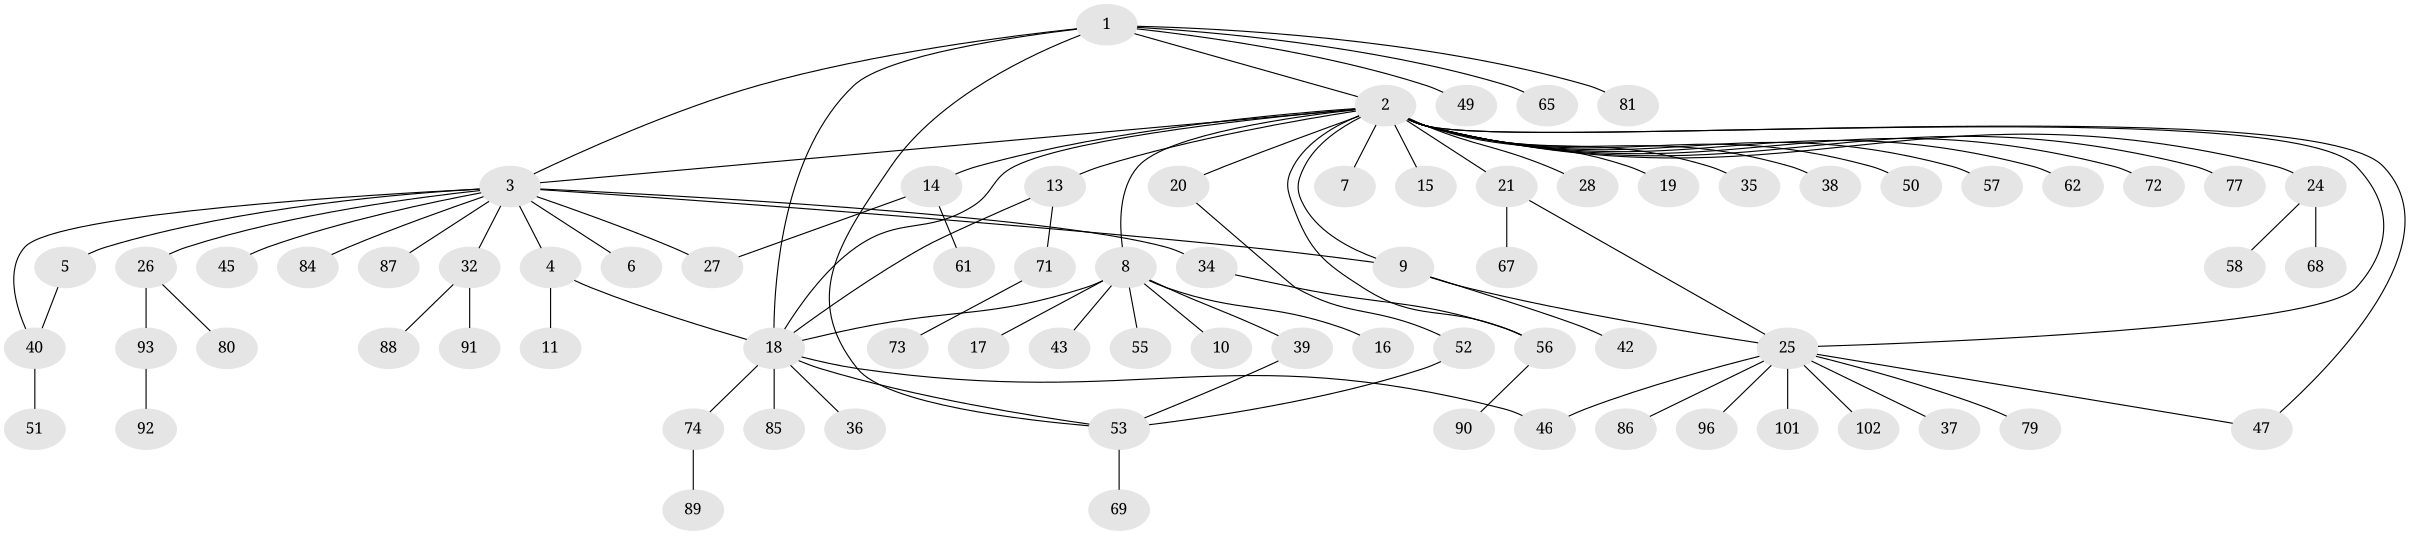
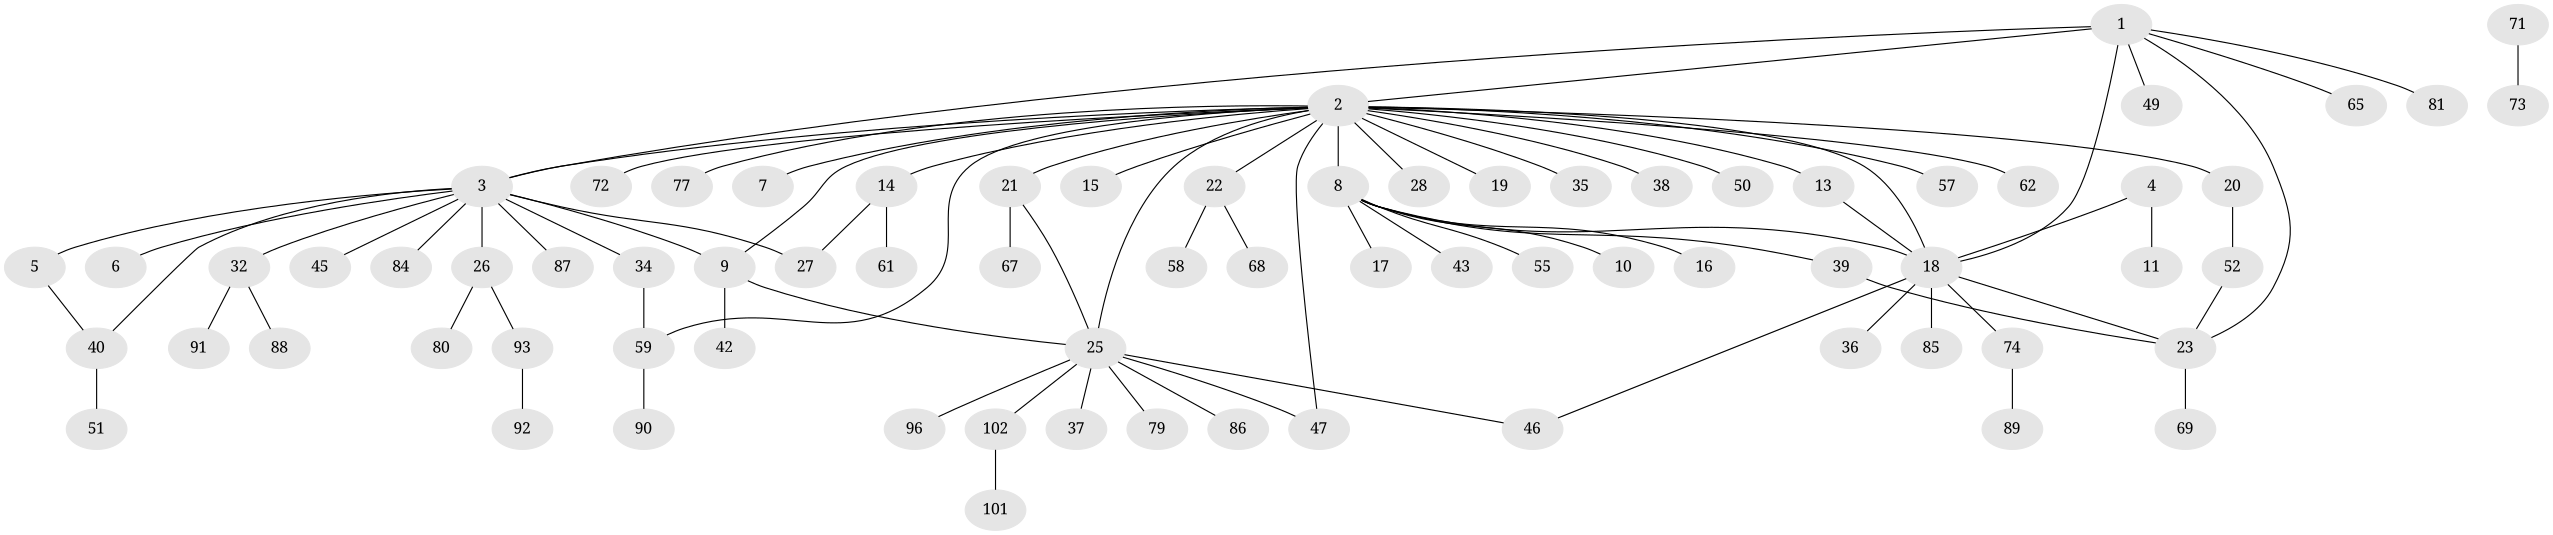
(2316, 187) -> (1215, 187)
(1051, 220) -> none
(530, 227) -> none
(1545, 348) -> (644, 348)
(1788, 389) -> (996, 470)
(1119, 429) -> (2185, 348)
